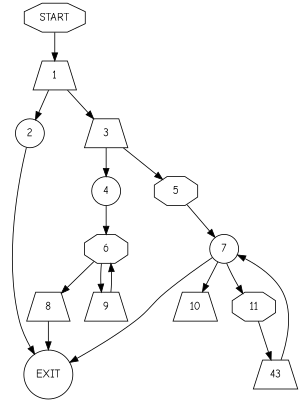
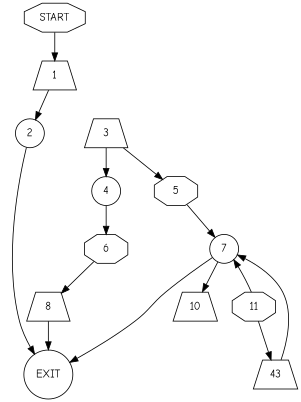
(78, 101) -> none
(232, 275) -> (245, 279)
(106, 307) -> none
